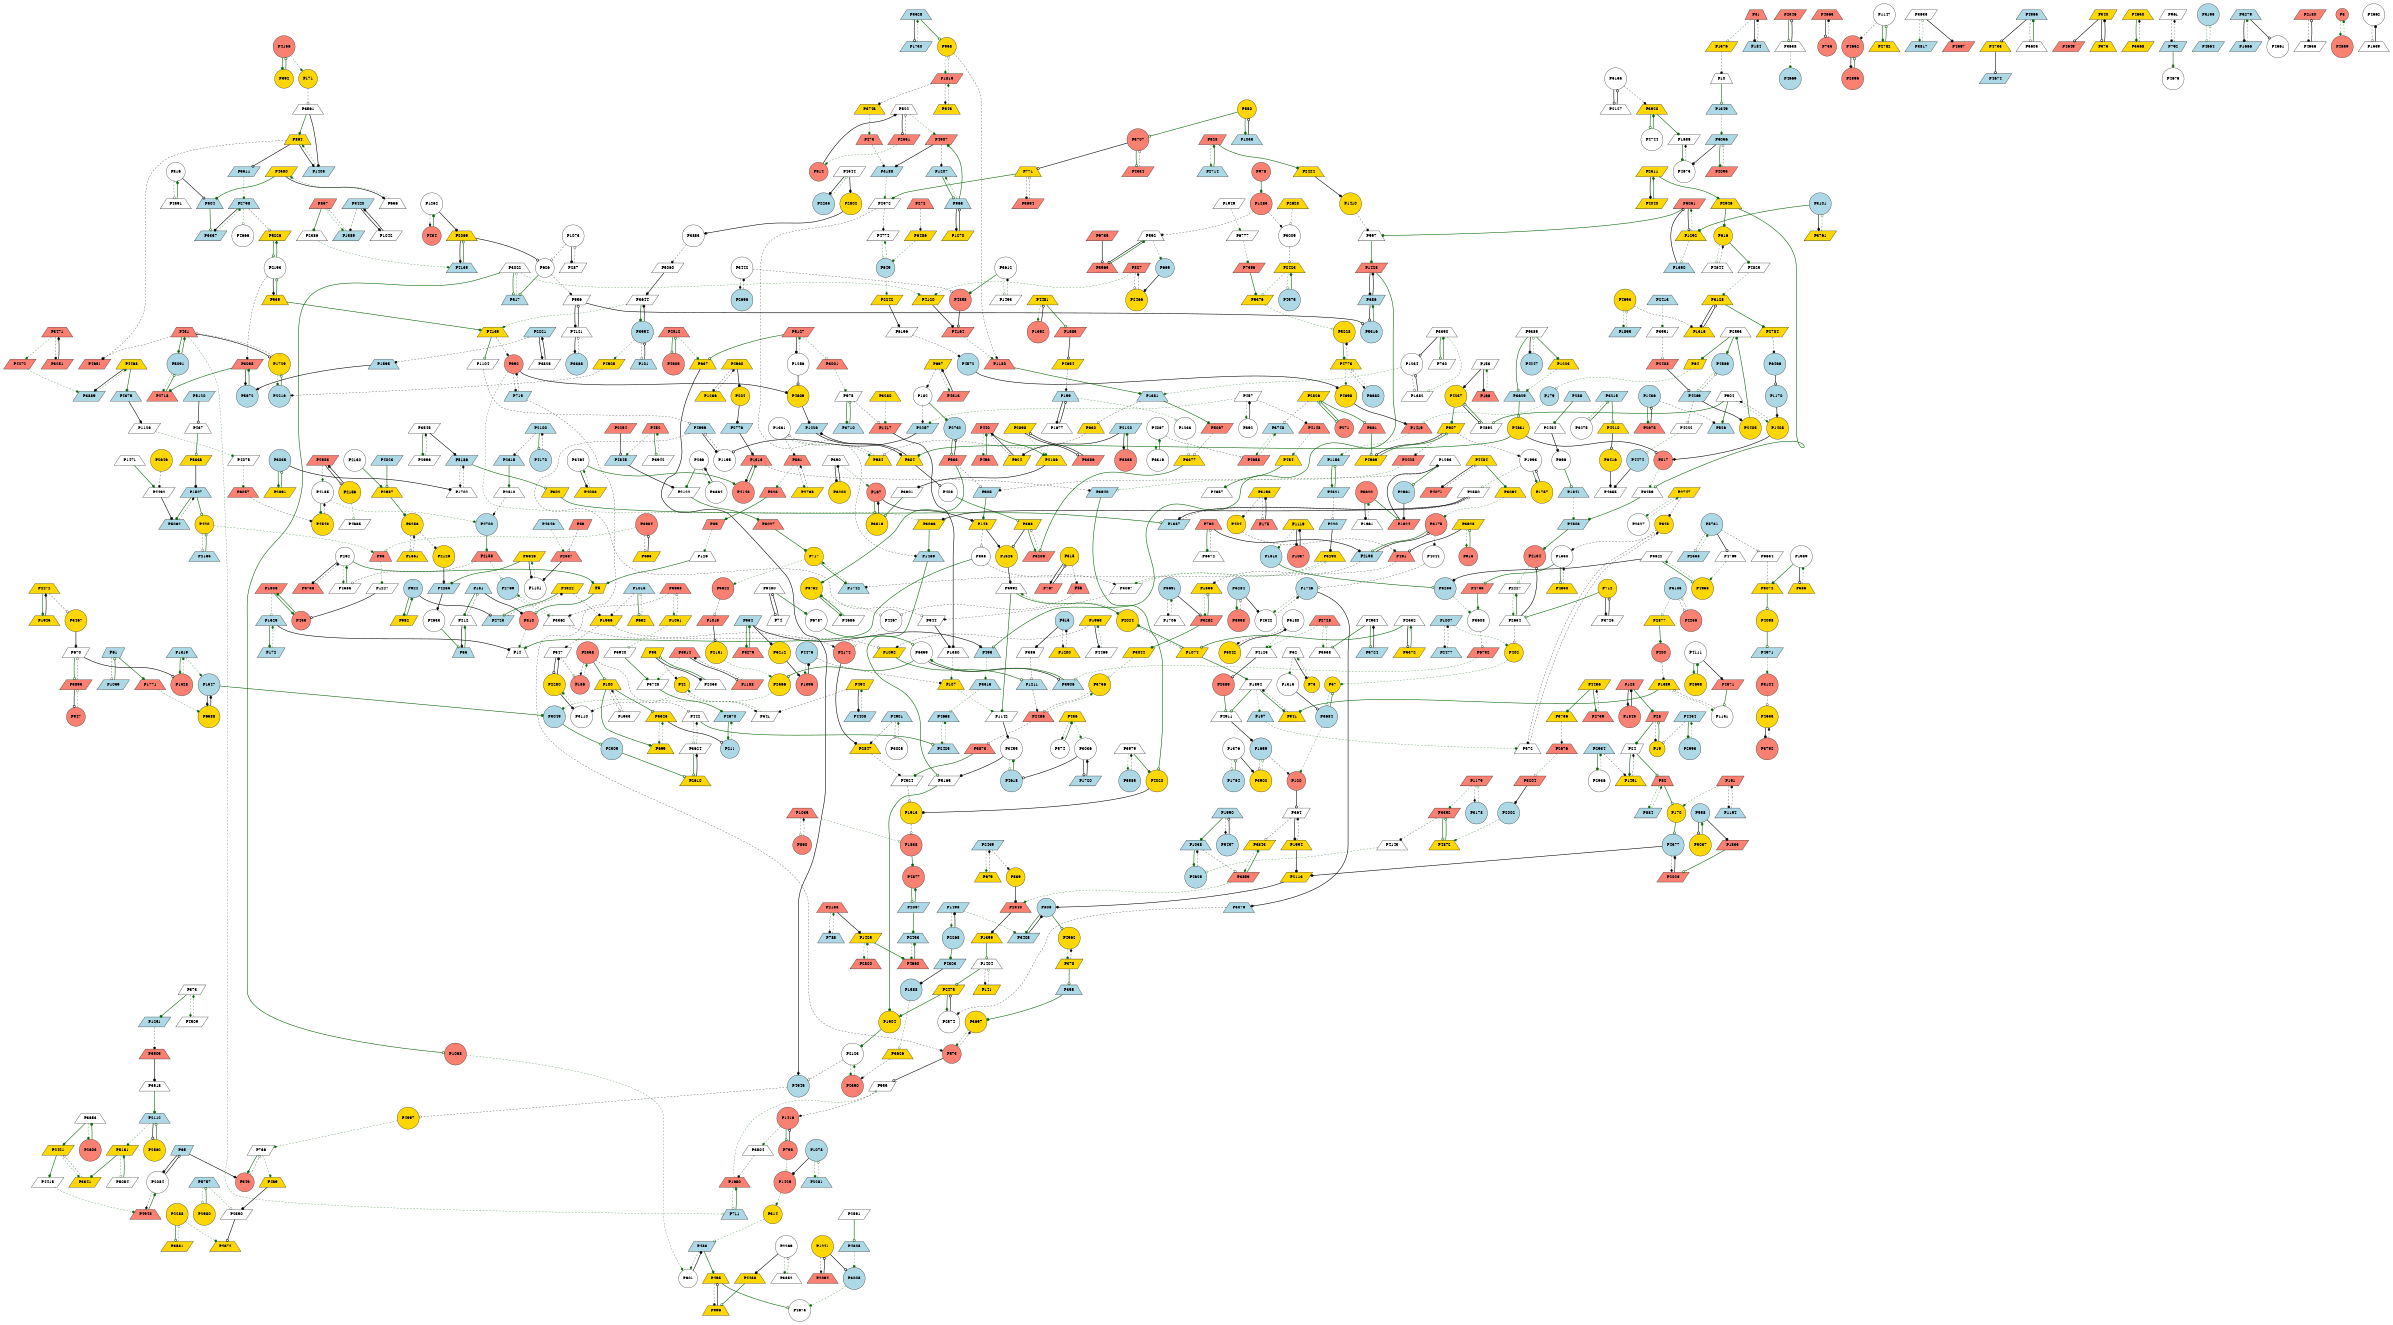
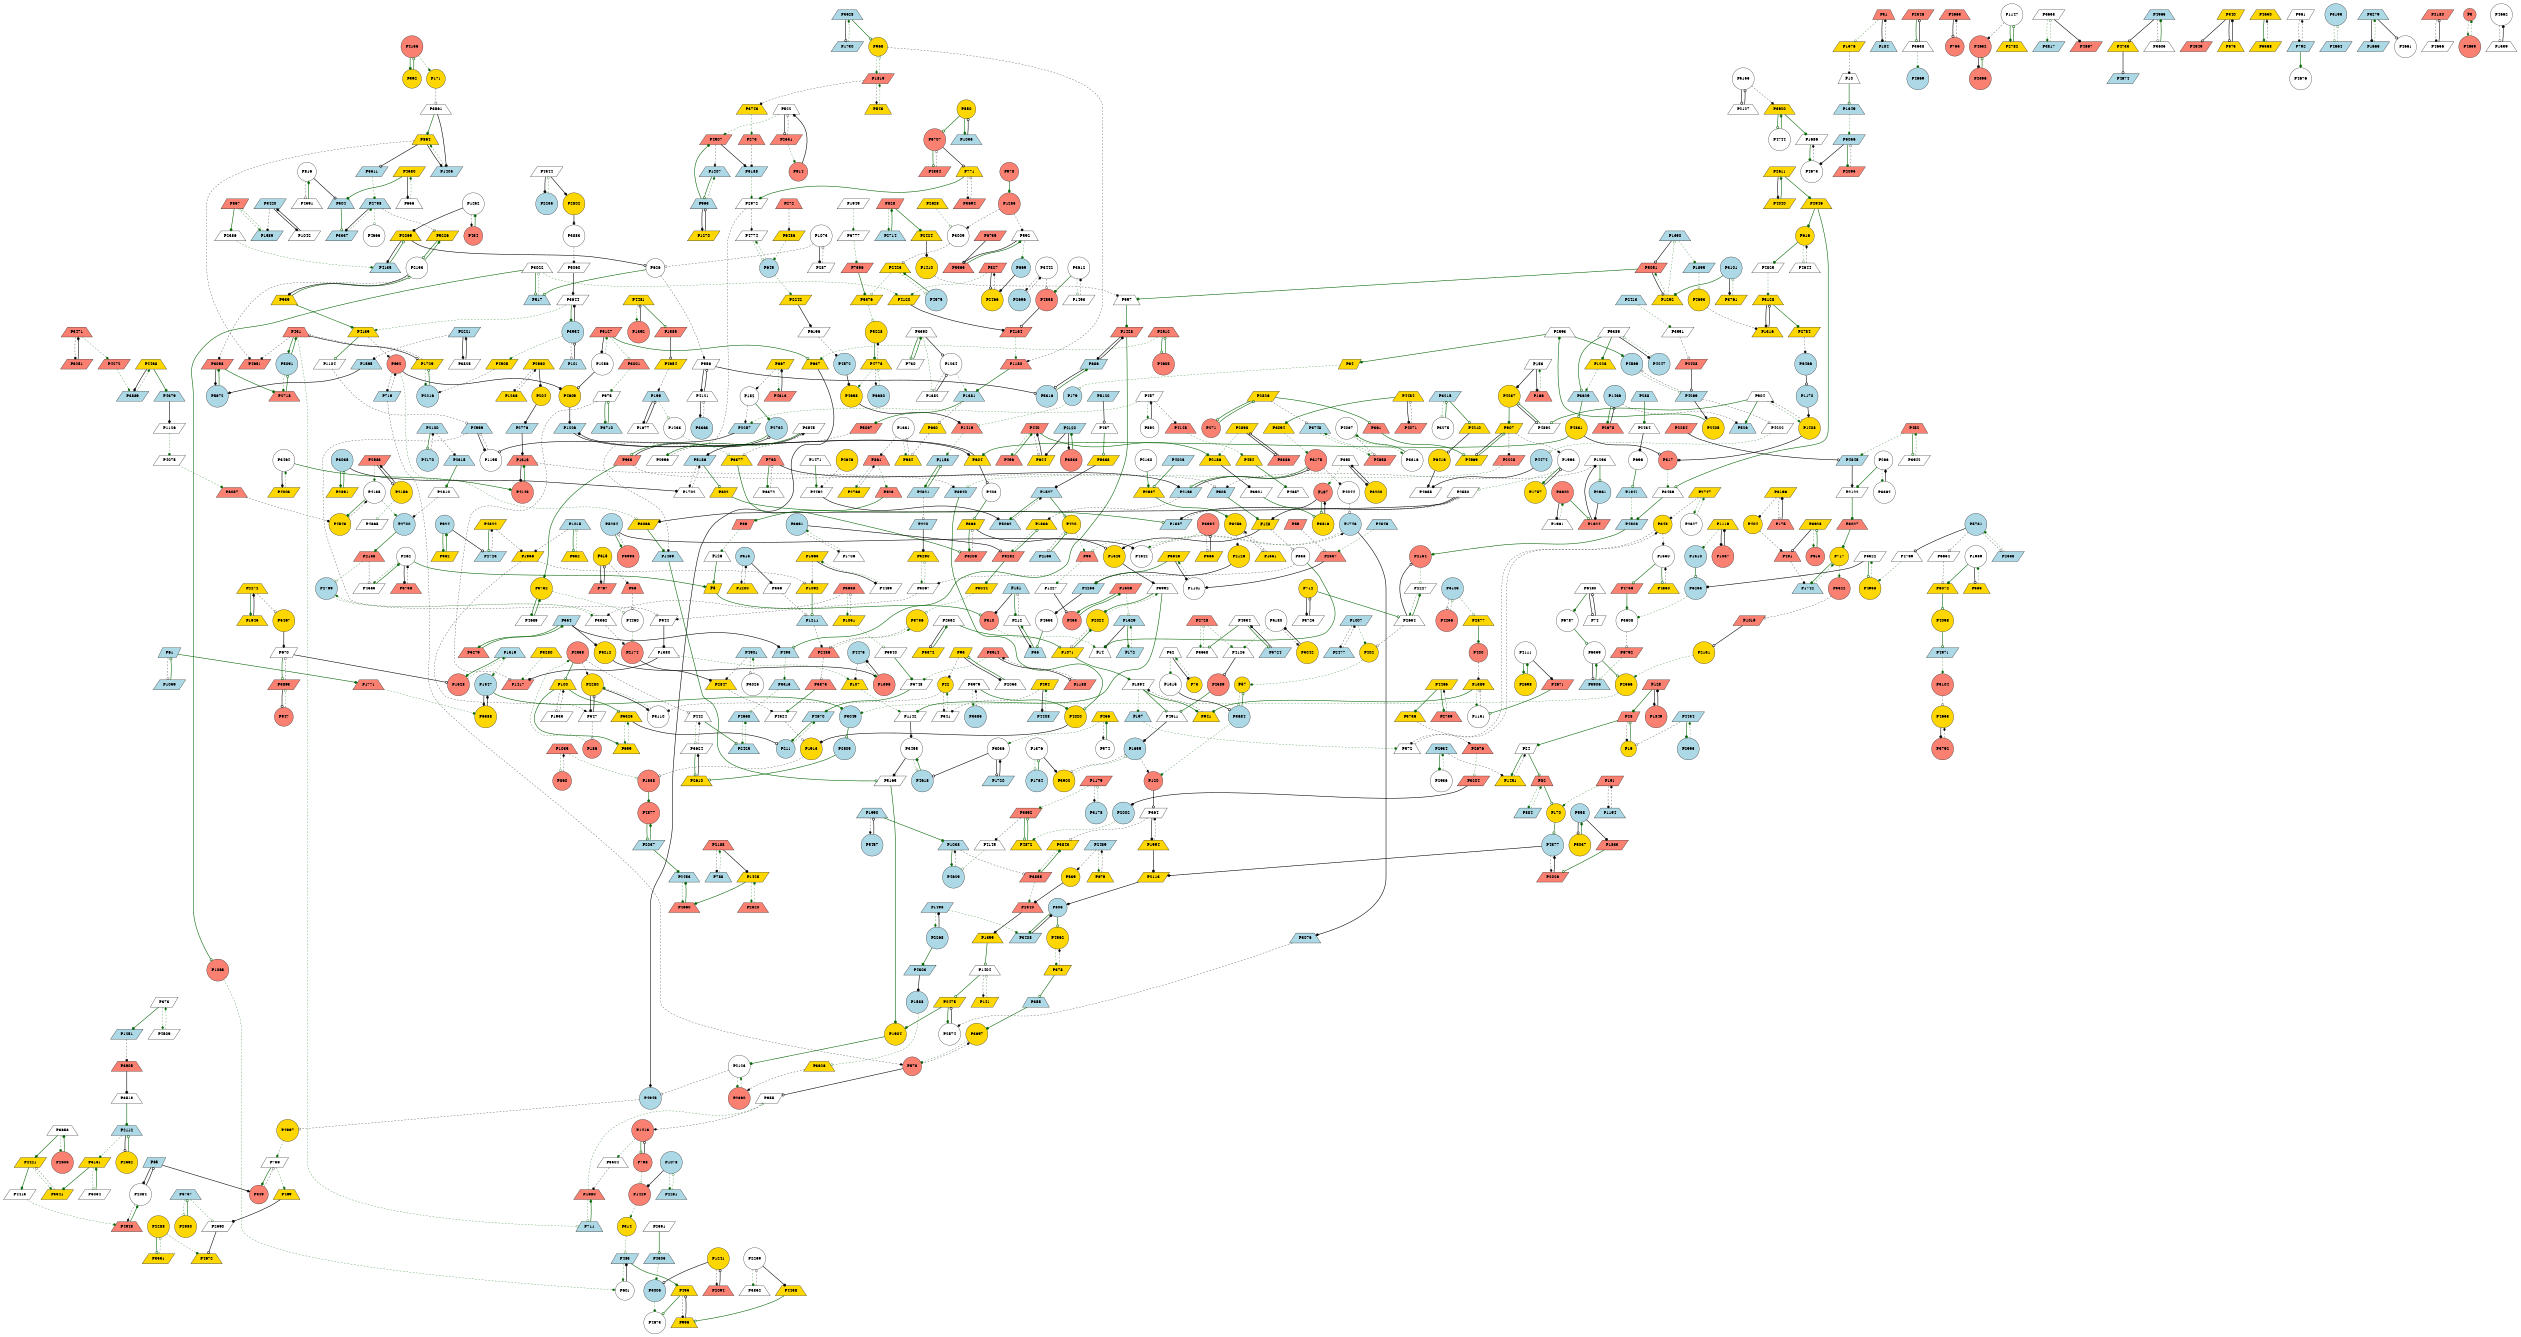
(1135, 280) -> (991, 280)
(1623, 318) -> (1686, 251)
(279, 364) -> (427, 364)
(953, 524) -> (595, 670)
(891, 621) -> (633, 621)
(1192, 653) -> (1068, 653)
(582, 667) -> (584, 667)
